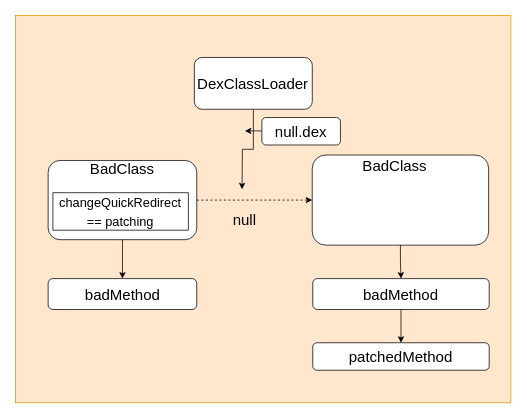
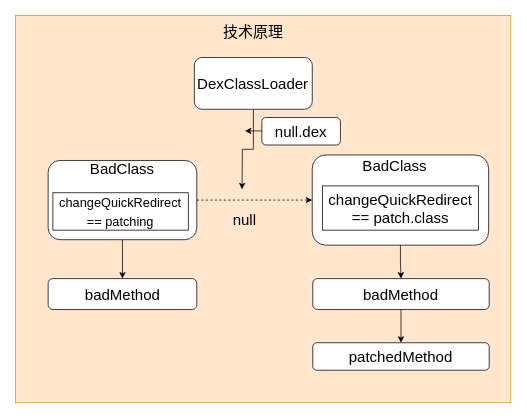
none -> (253, 31)
none -> (400, 208)
